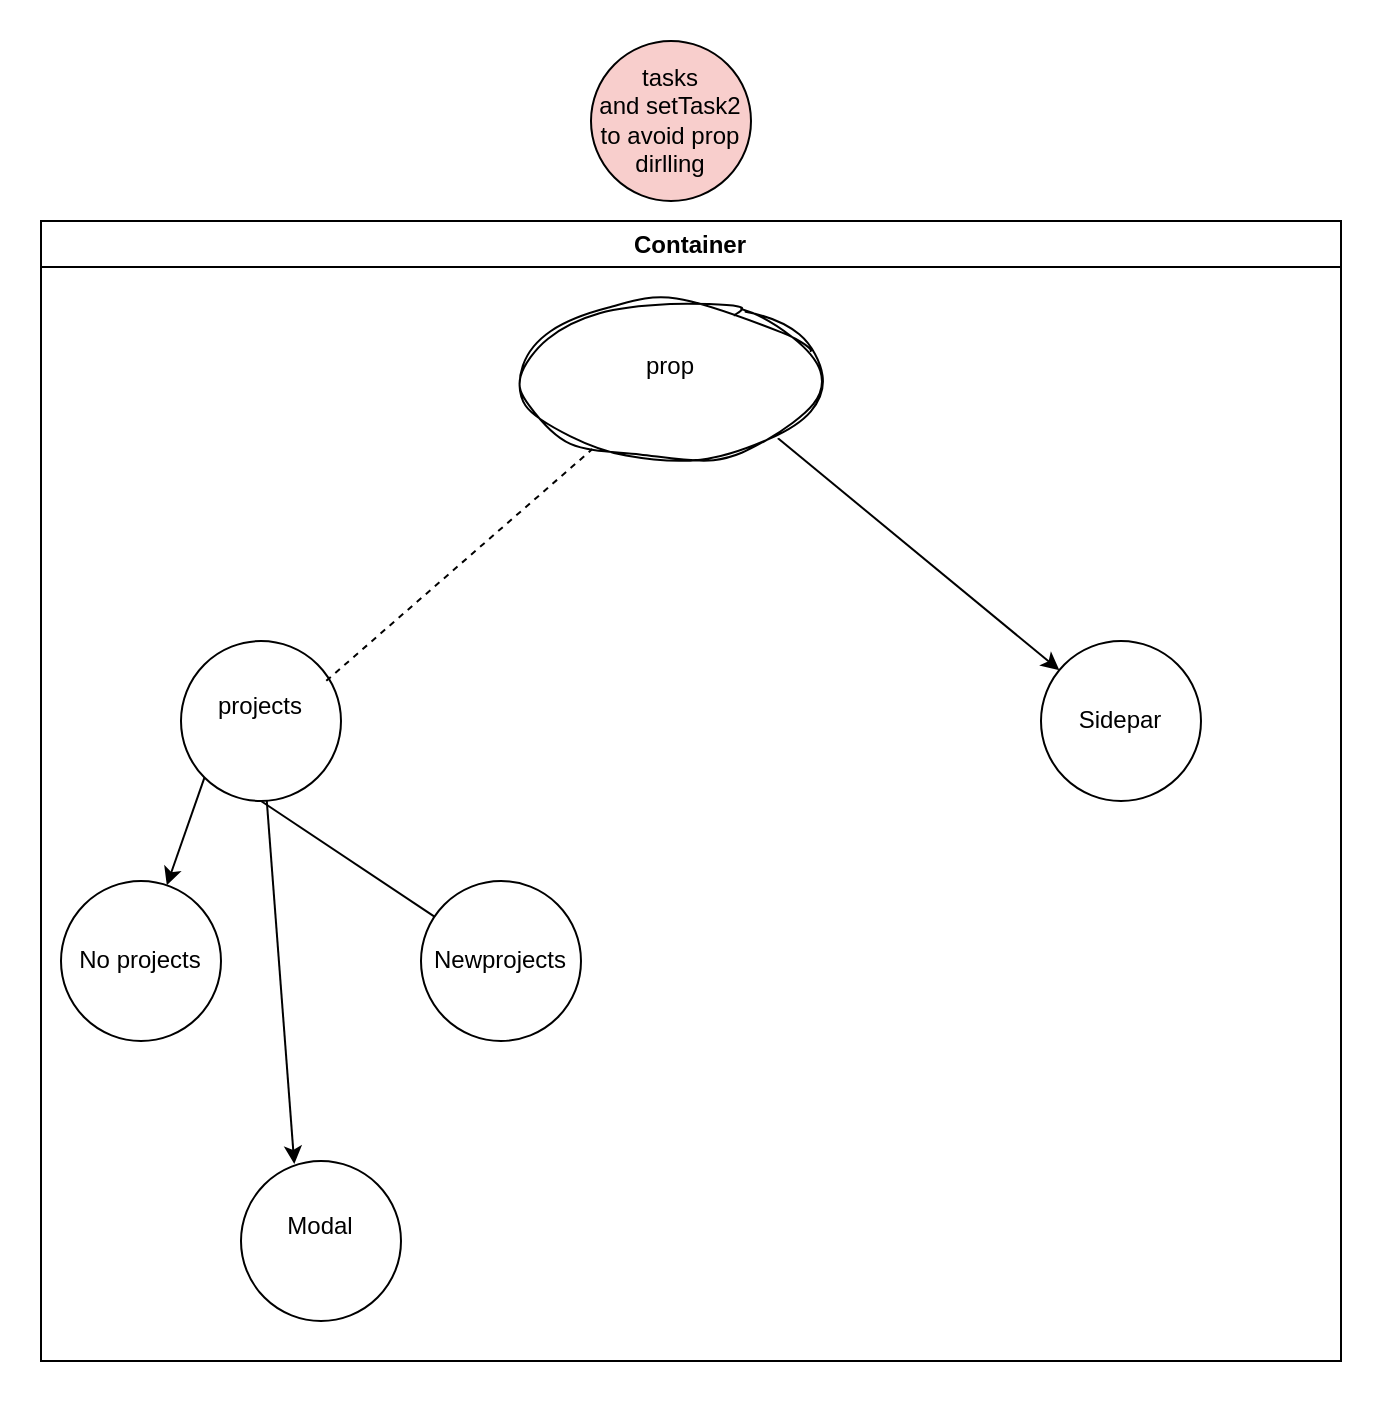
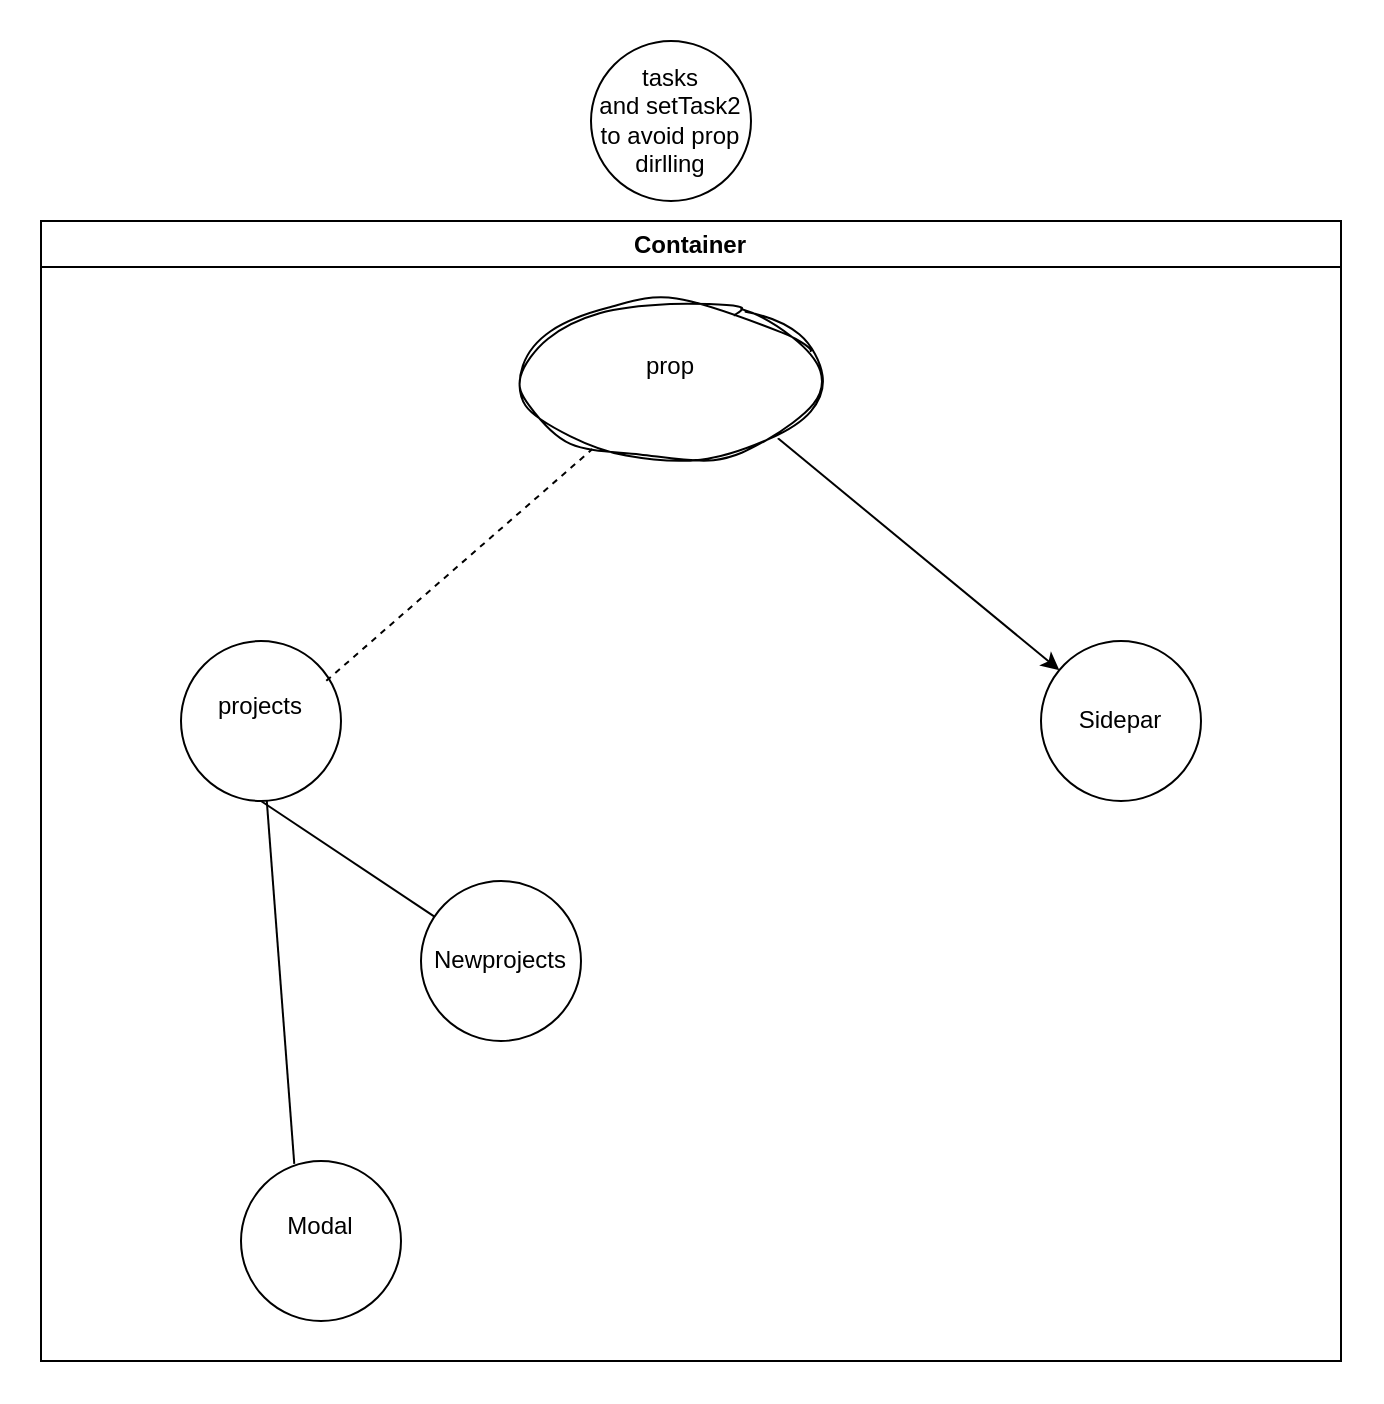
(671, 121) -> (671, 121)
(188, 825) -> none
(141, 961) -> none
(293, 1149) -> (294, 1155)
